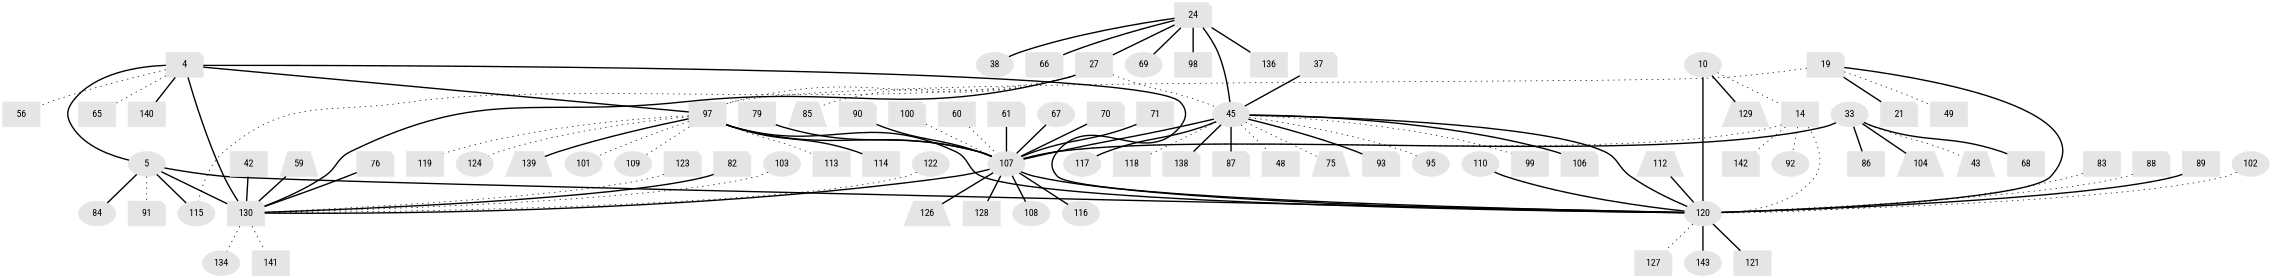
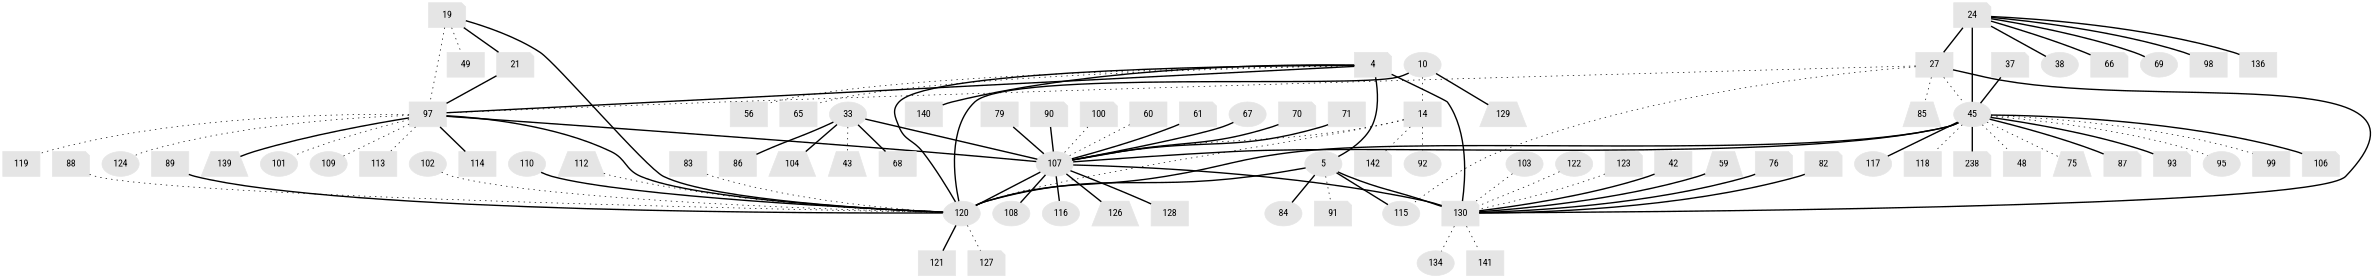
none -> (472, 90)
(1181, 164) -> (1972, 164)
(1682, 189) -> (772, 201)
(1703, 263) -> none
